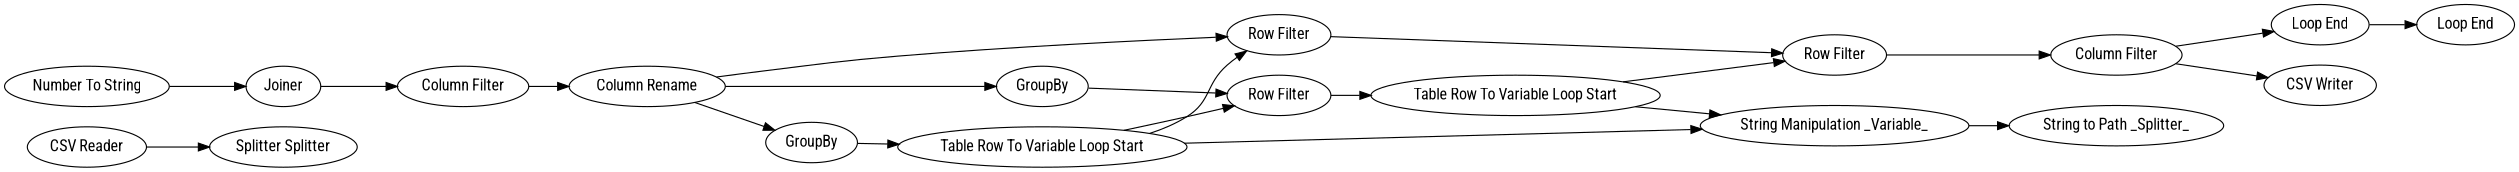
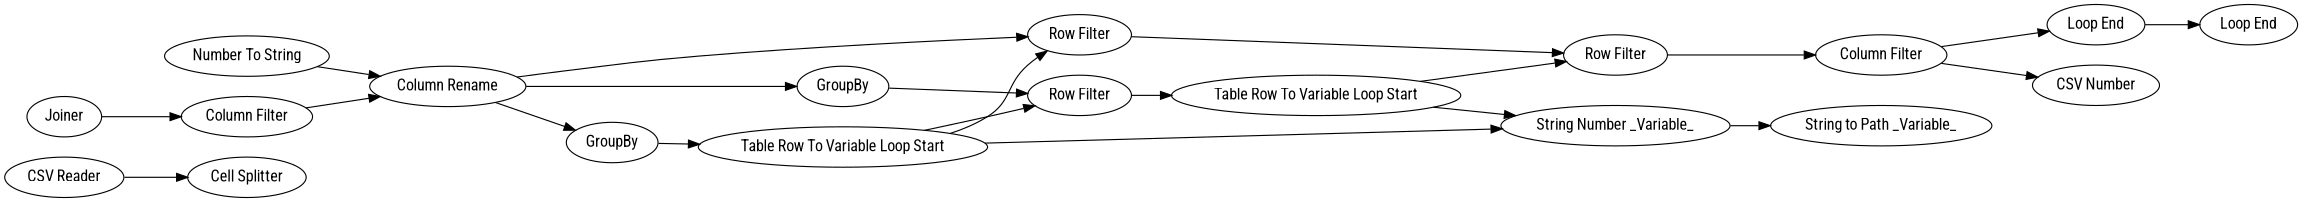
(2320, 85) -> (2096, 85)
(202, 86) -> (343, 71)
(1835, 126) -> (1615, 126)
(2116, 126) -> (1881, 126)
(283, 147) -> (247, 177)
